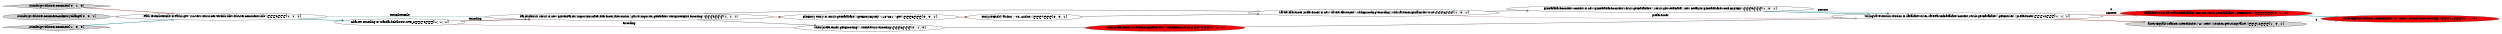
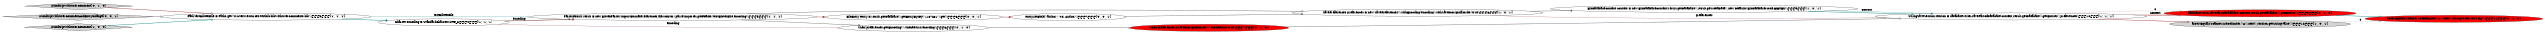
(57, 17) -> (79, 17)
